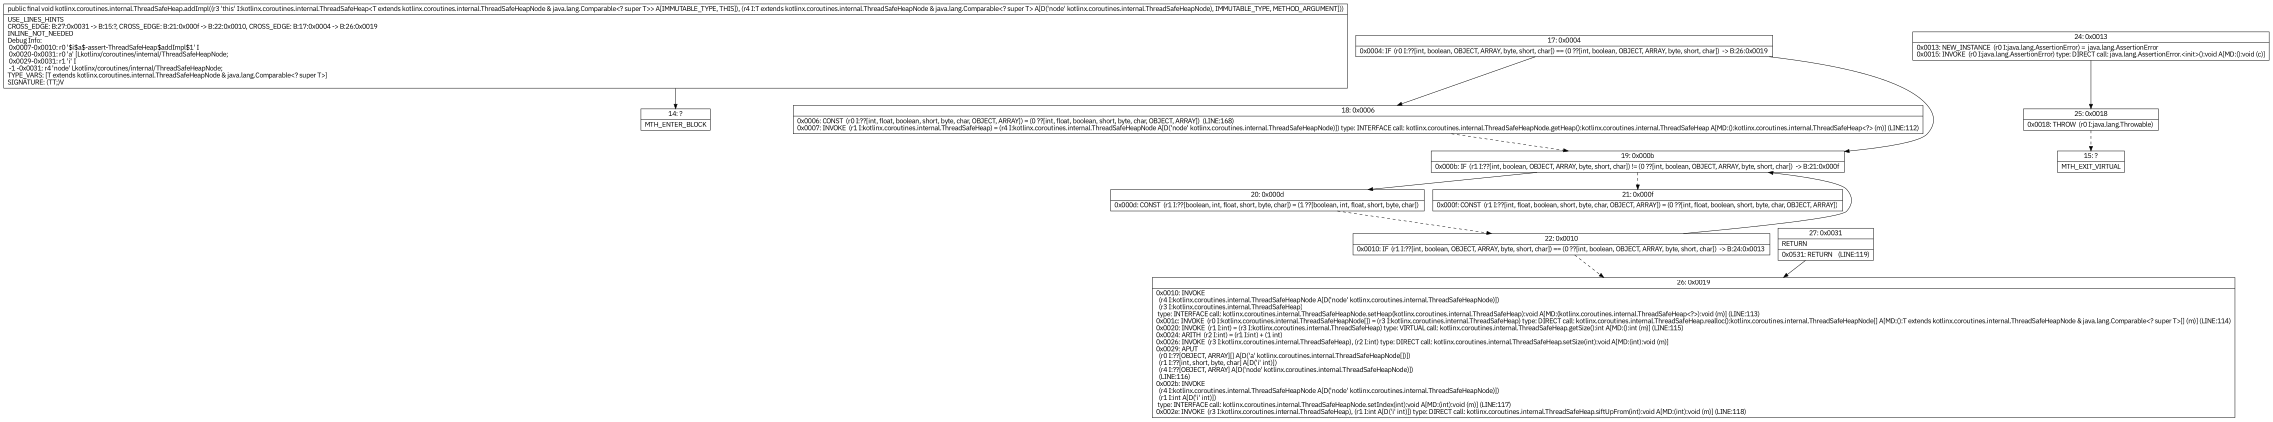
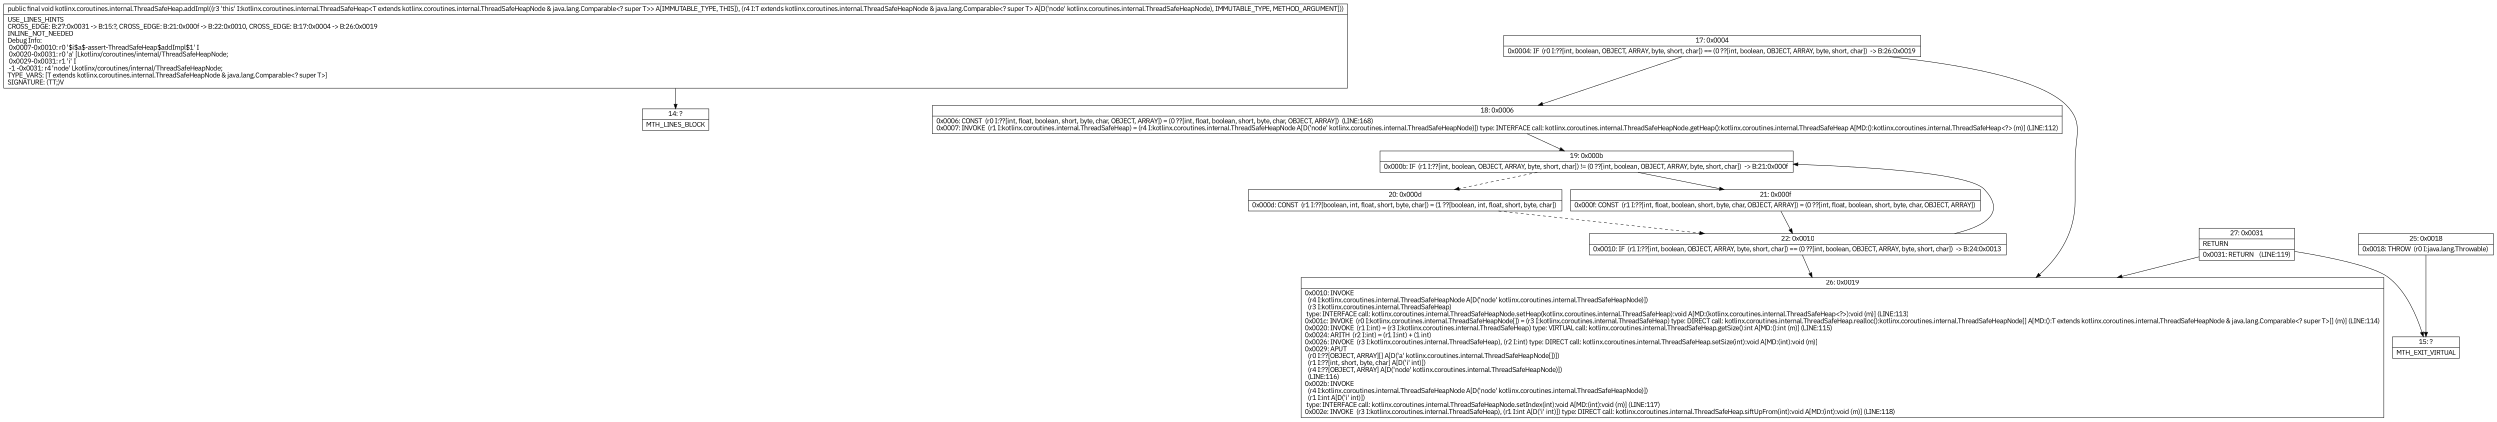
(2091, 46) -> none
(1905, 89) -> (2065, 104)
(676, 125) -> (676, 125)
(2091, 138) -> (2426, 294)
(1507, 142) -> (1544, 141)
(1638, 179) -> (1679, 181)
(1455, 181) -> (1498, 181)
none -> (1786, 220)
(1826, 255) -> (2247, 255)
(1587, 265) -> (1806, 264)
none -> (2374, 270)
